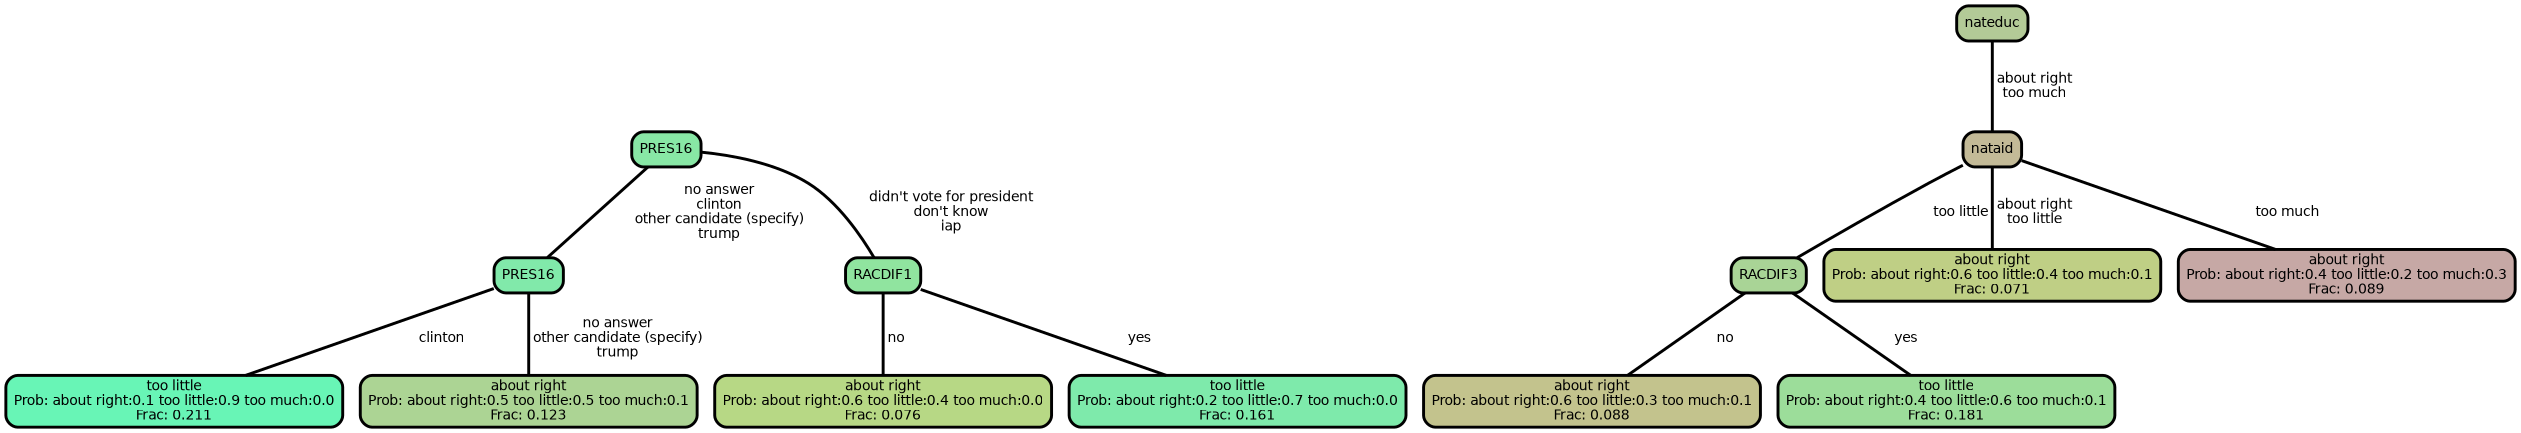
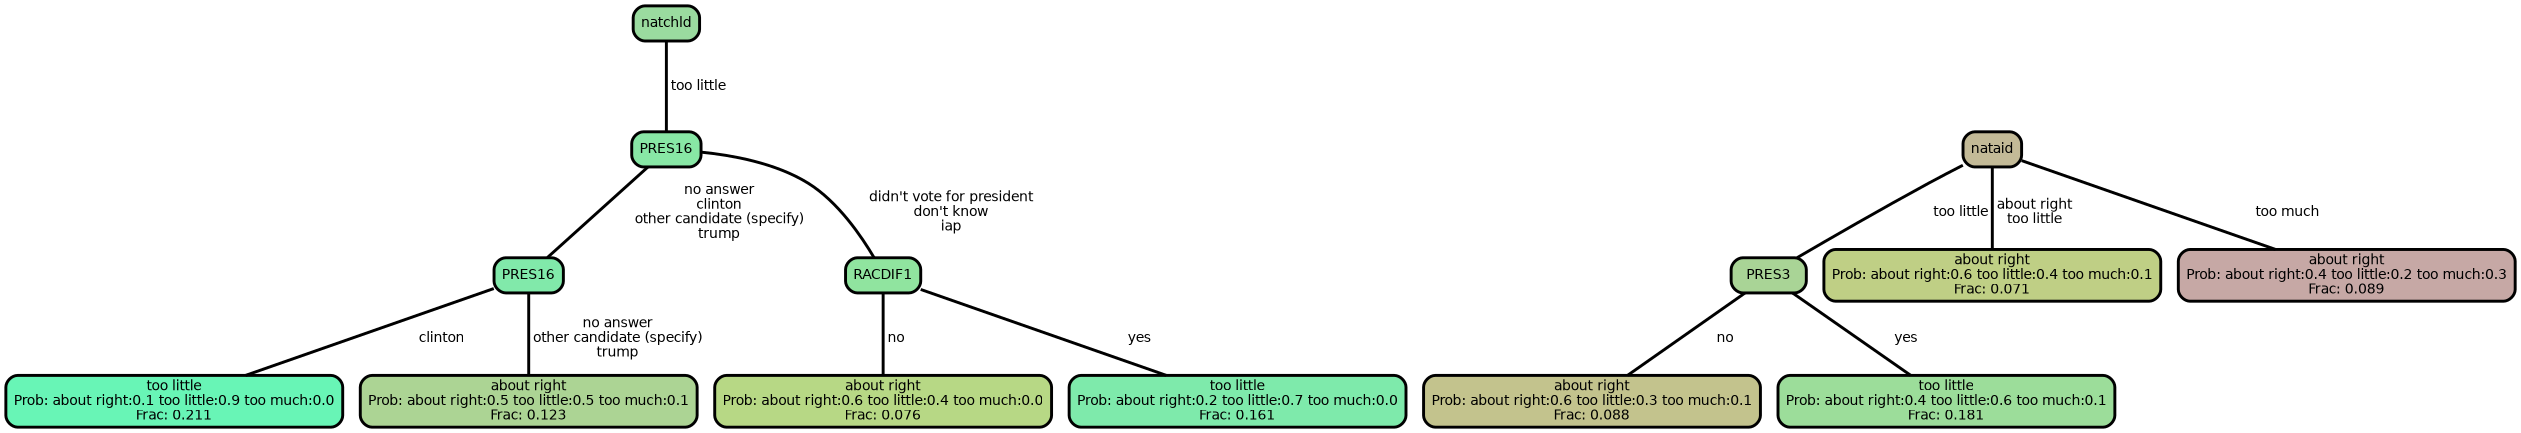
none -> (666, 23)
(1992, 23) -> none
(1769, 275) -> (1769, 275)
